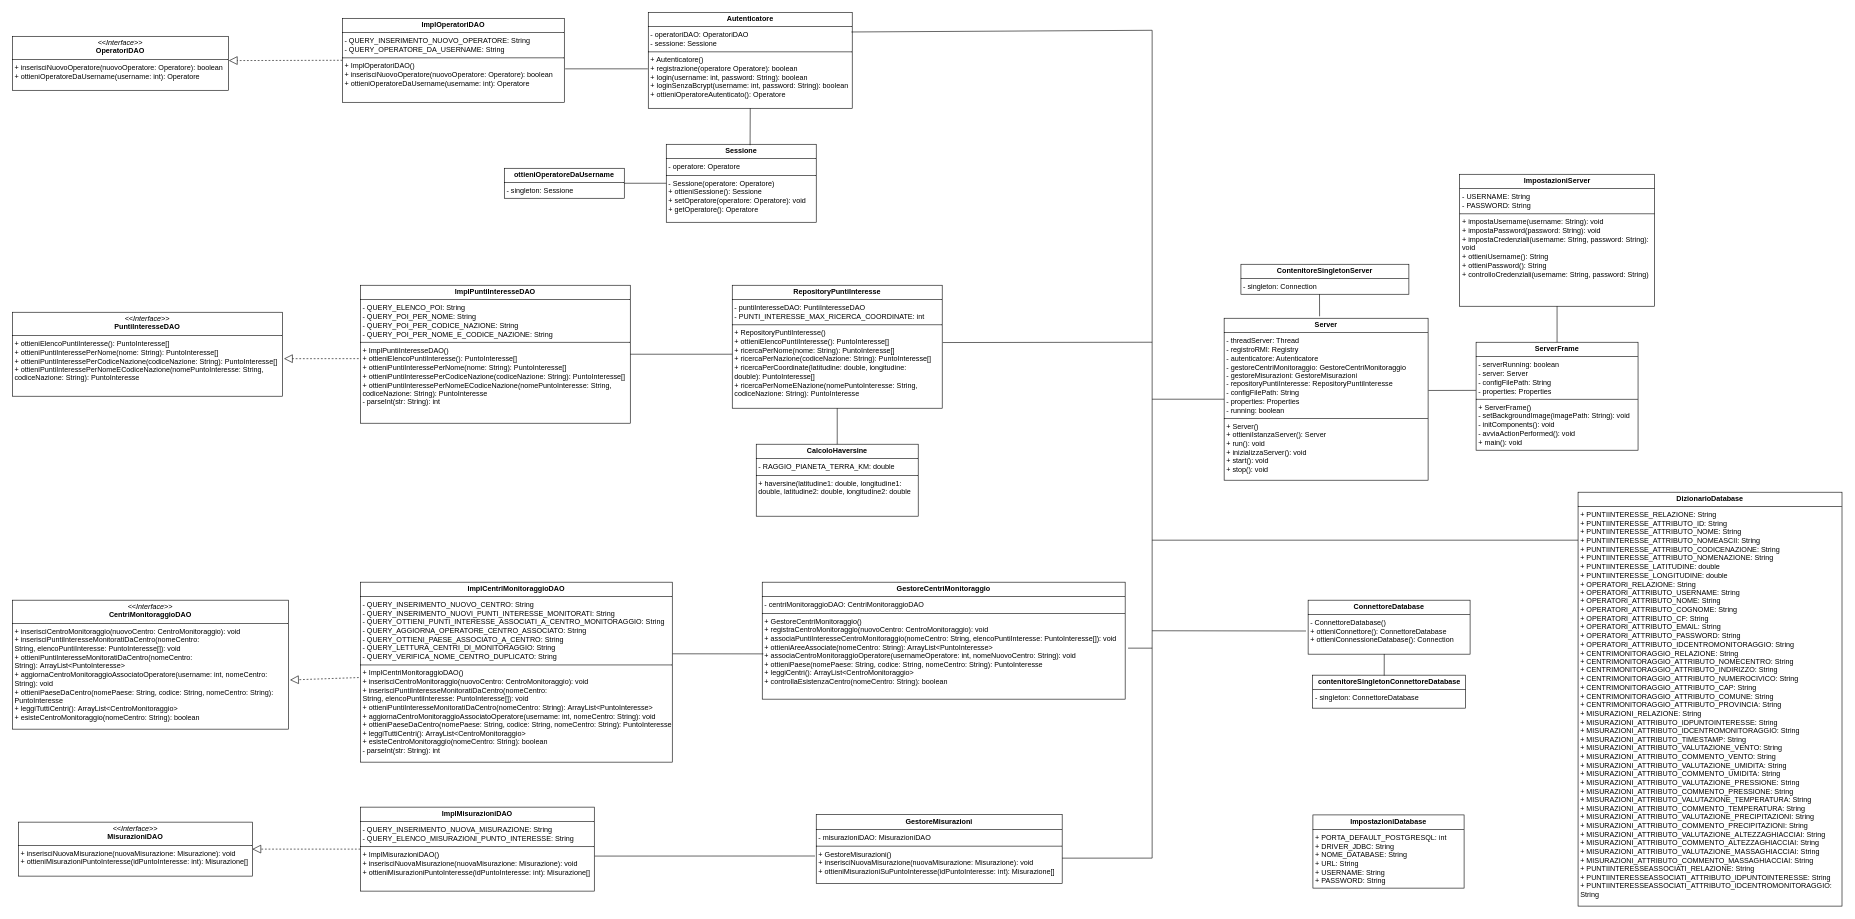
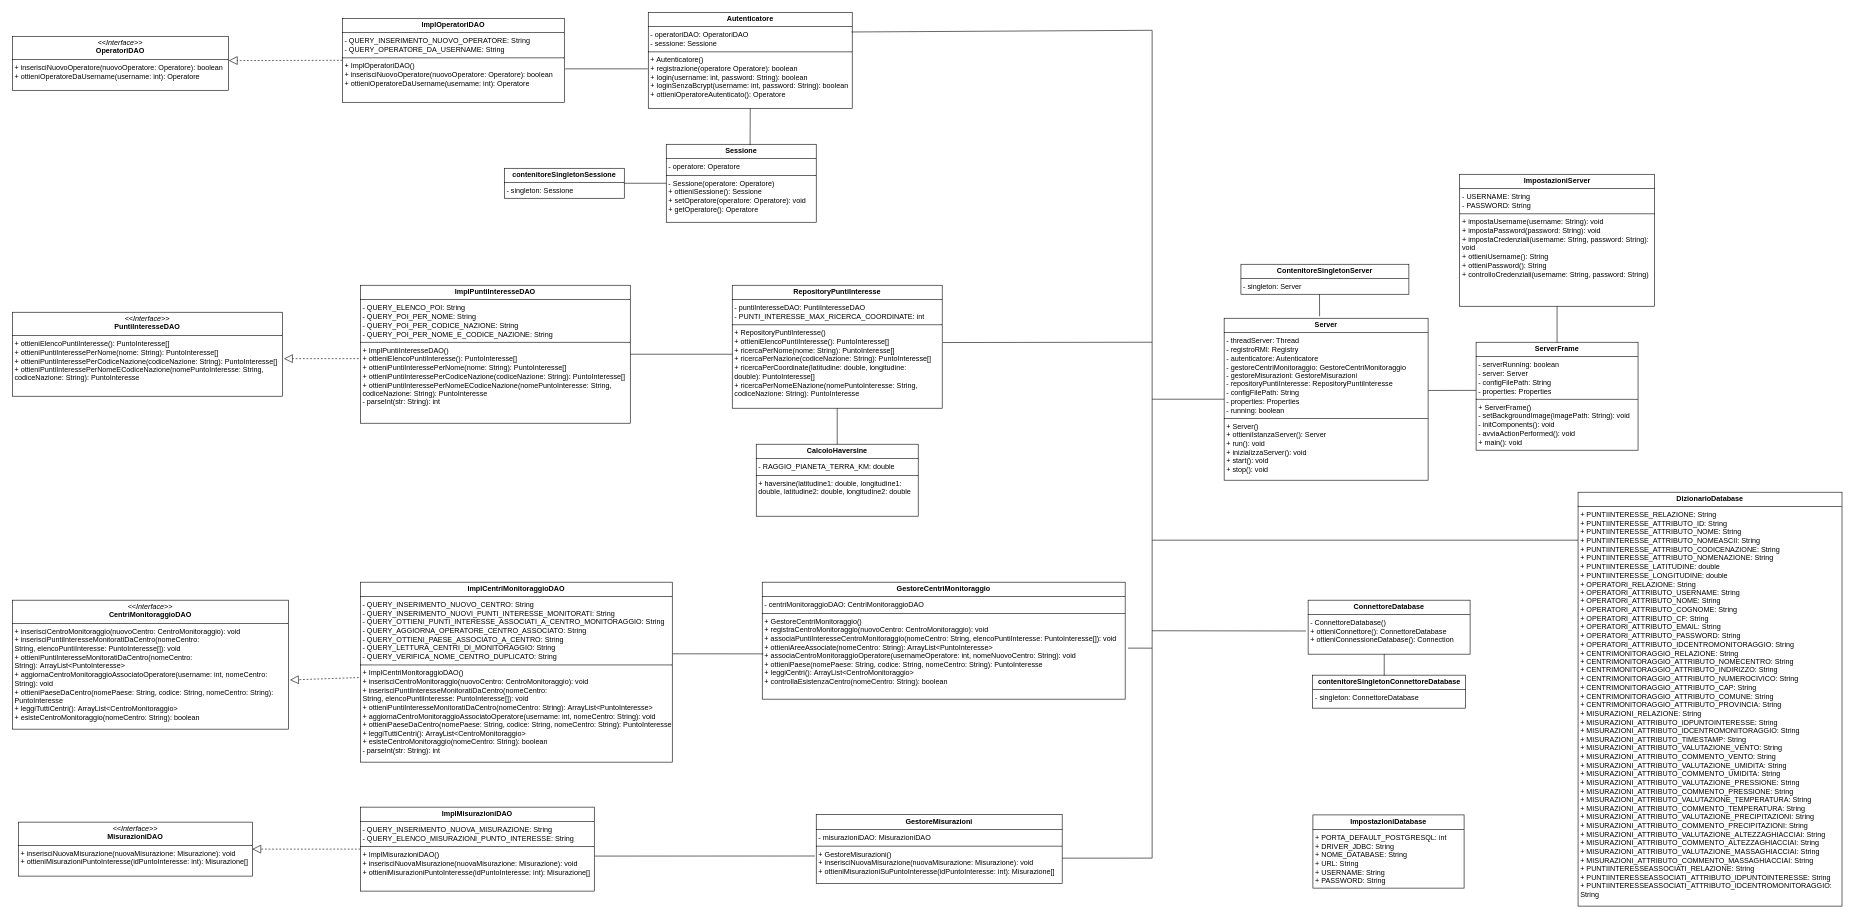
(555, 177) -> (557, 177)
(1291, 273) -> (1291, 273)
